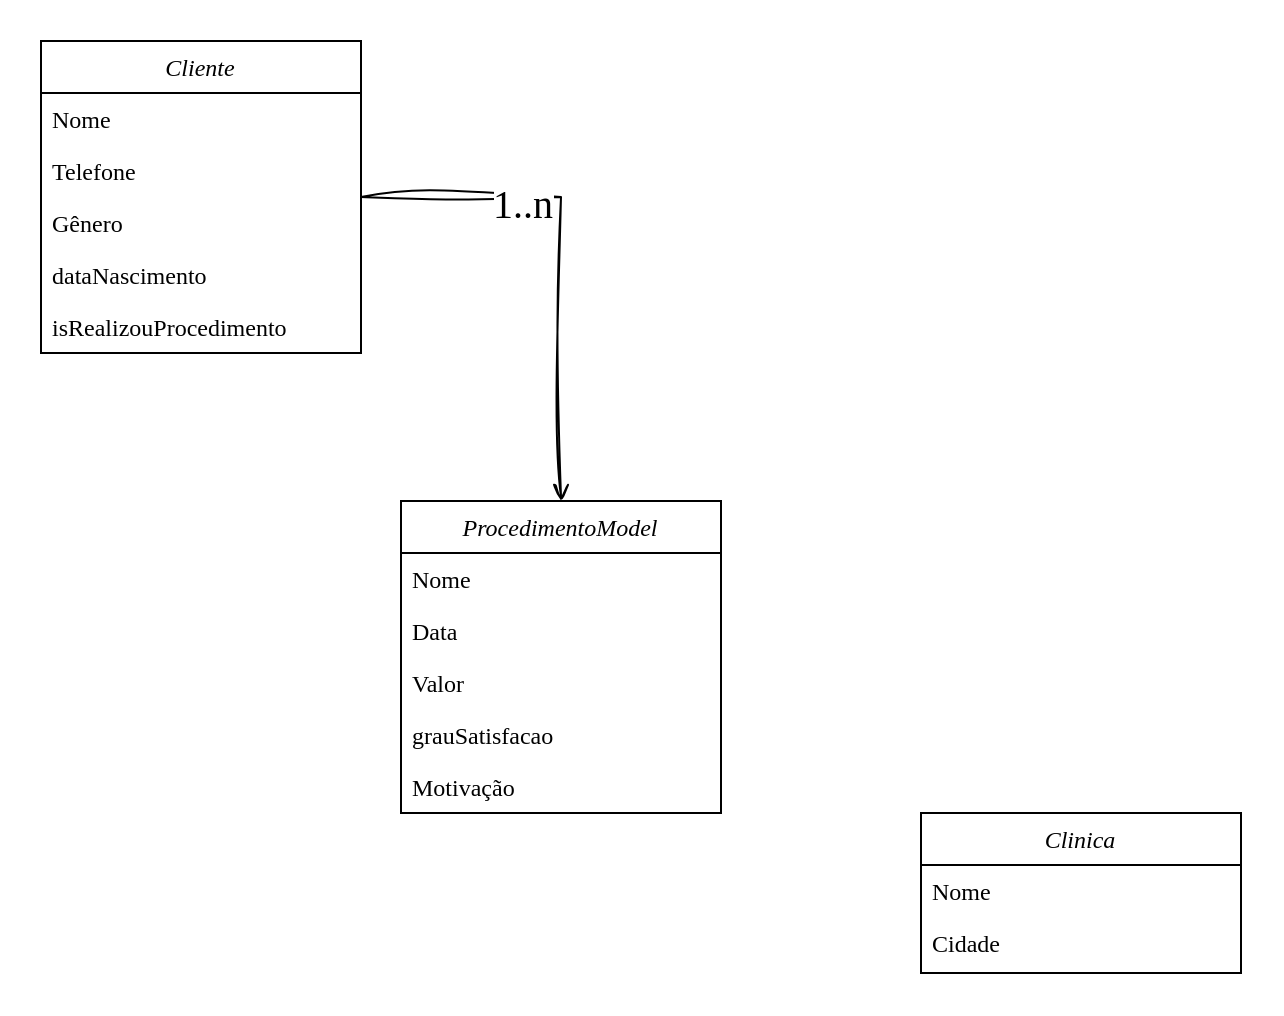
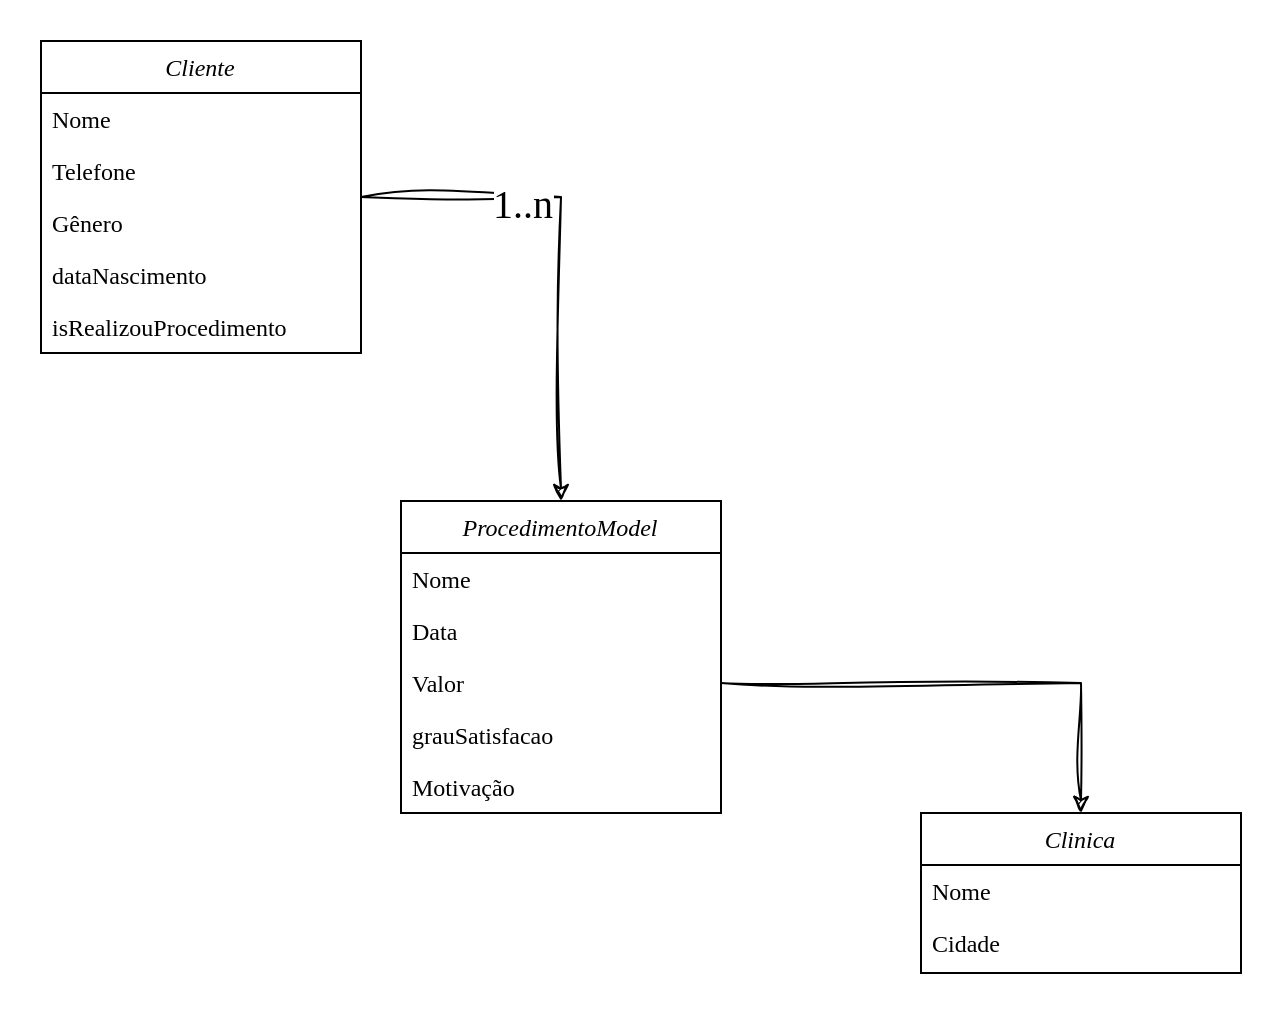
(561, 490) -> (561, 485)
none -> (961, 683)
